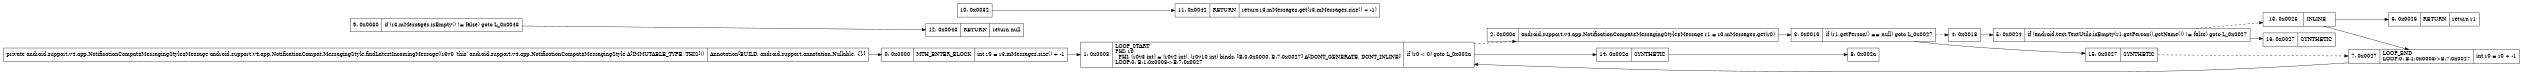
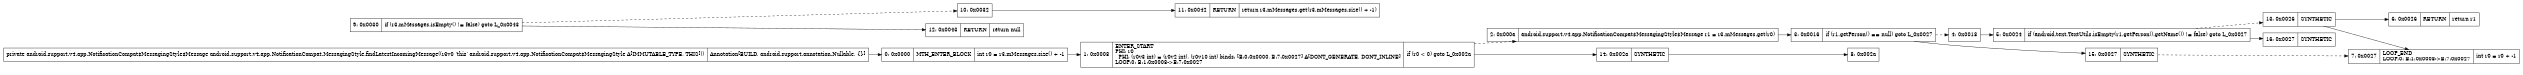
none -> (738, 17)
(2316, 19) -> (2317, 19)
(1132, 46) -> (1134, 46)
(1913, 72) -> none
